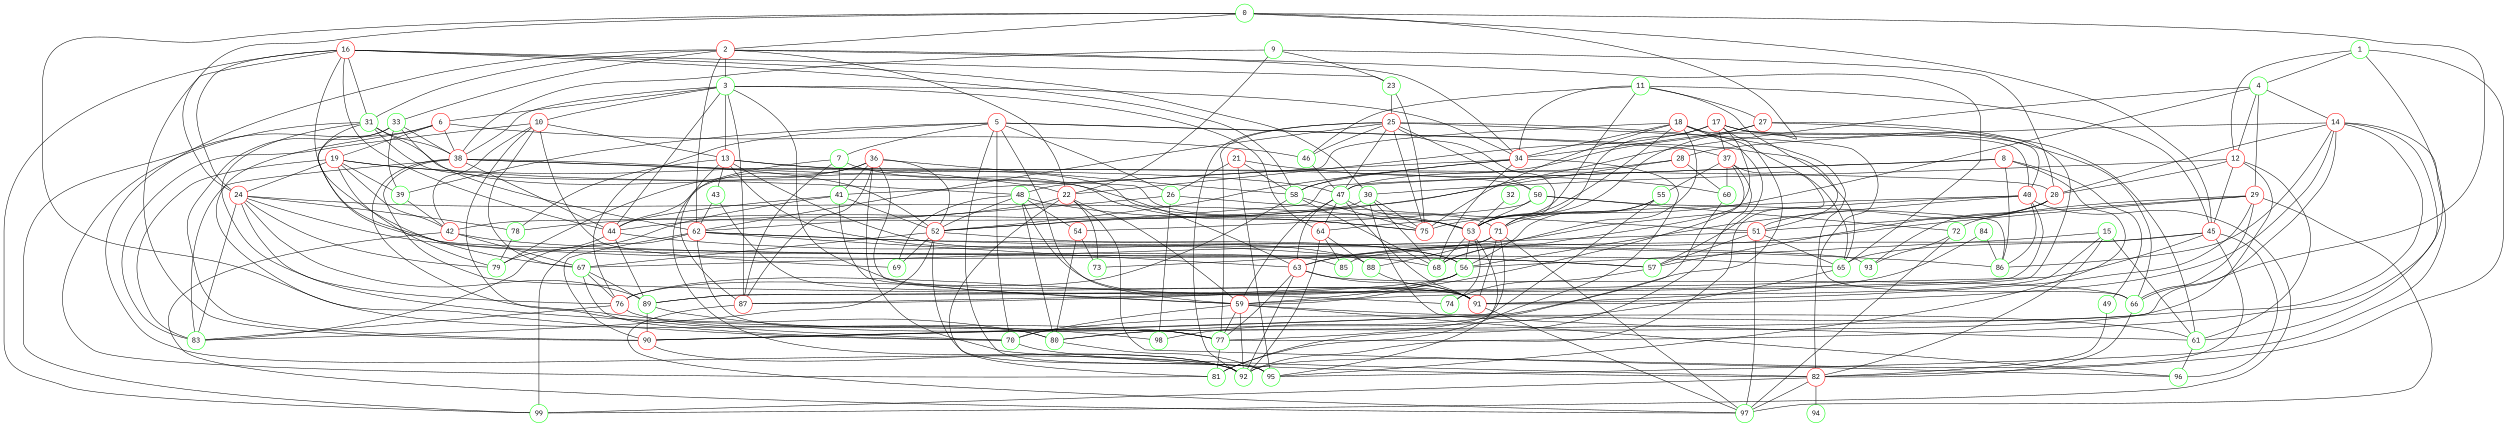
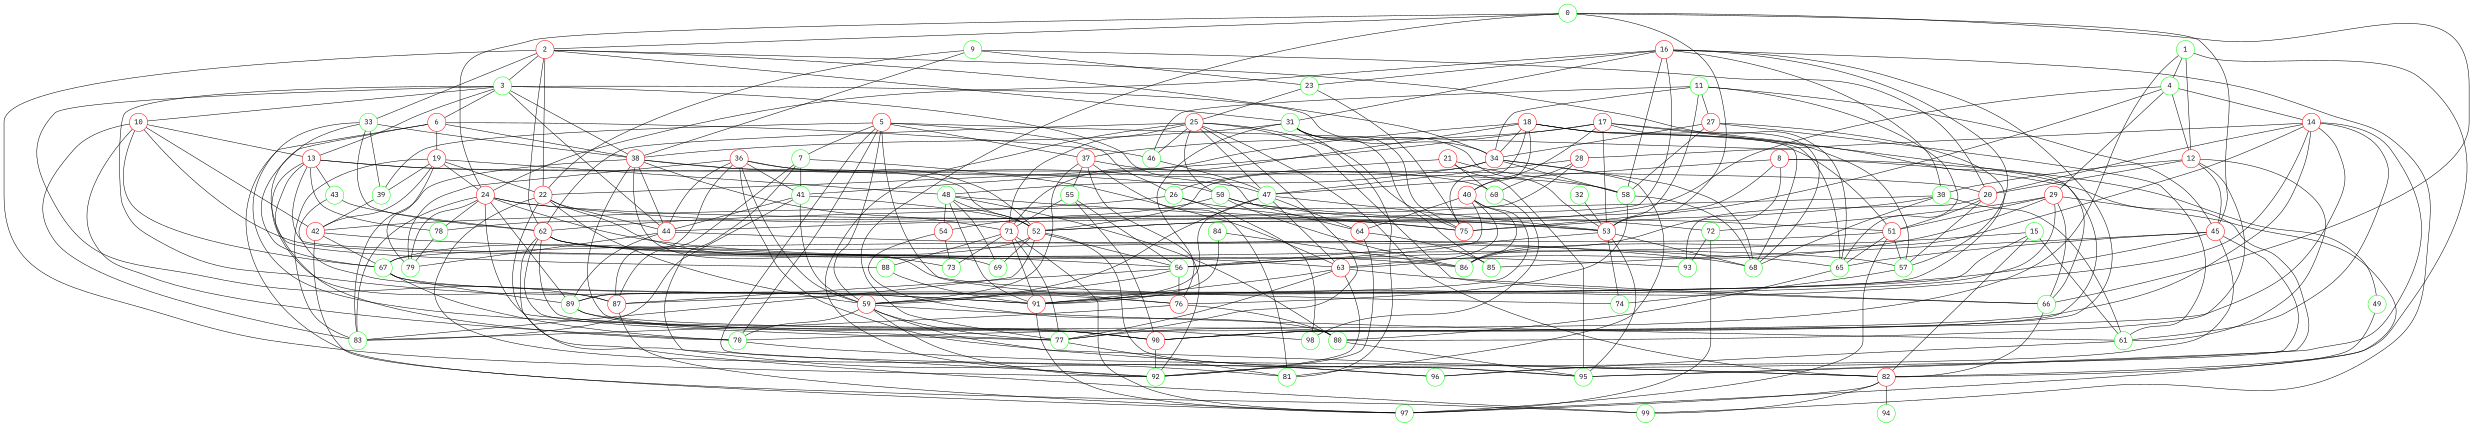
(1359, 213) -> (974, 220)
(1347, 250) -> none
(1593, 404) -> none
